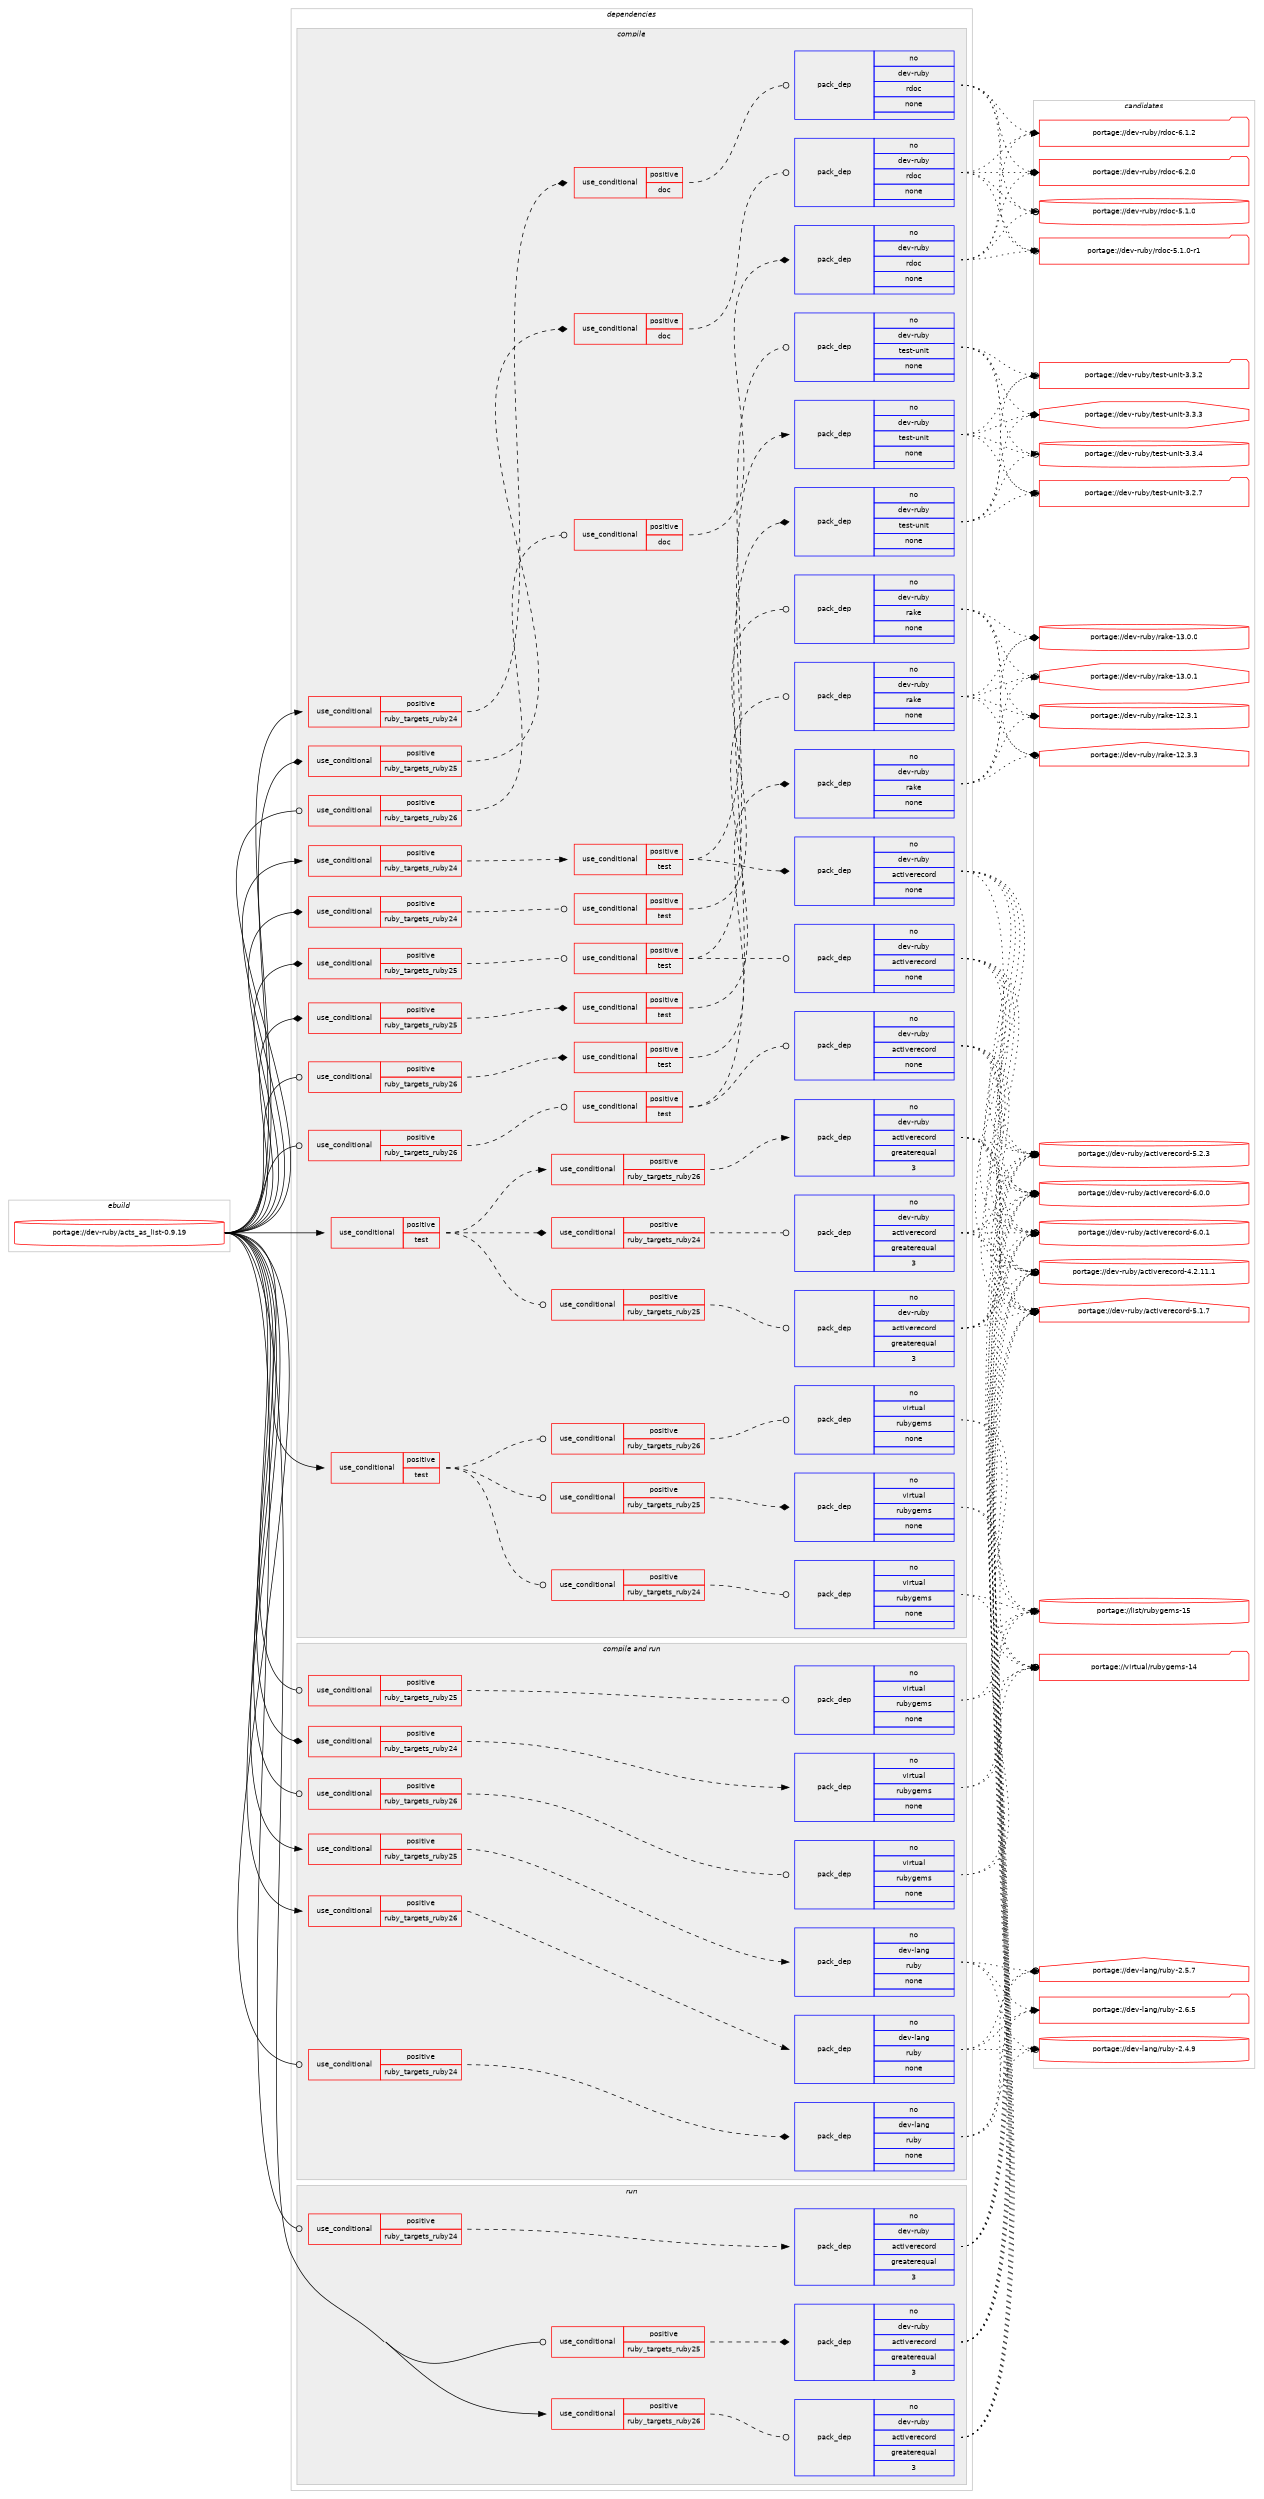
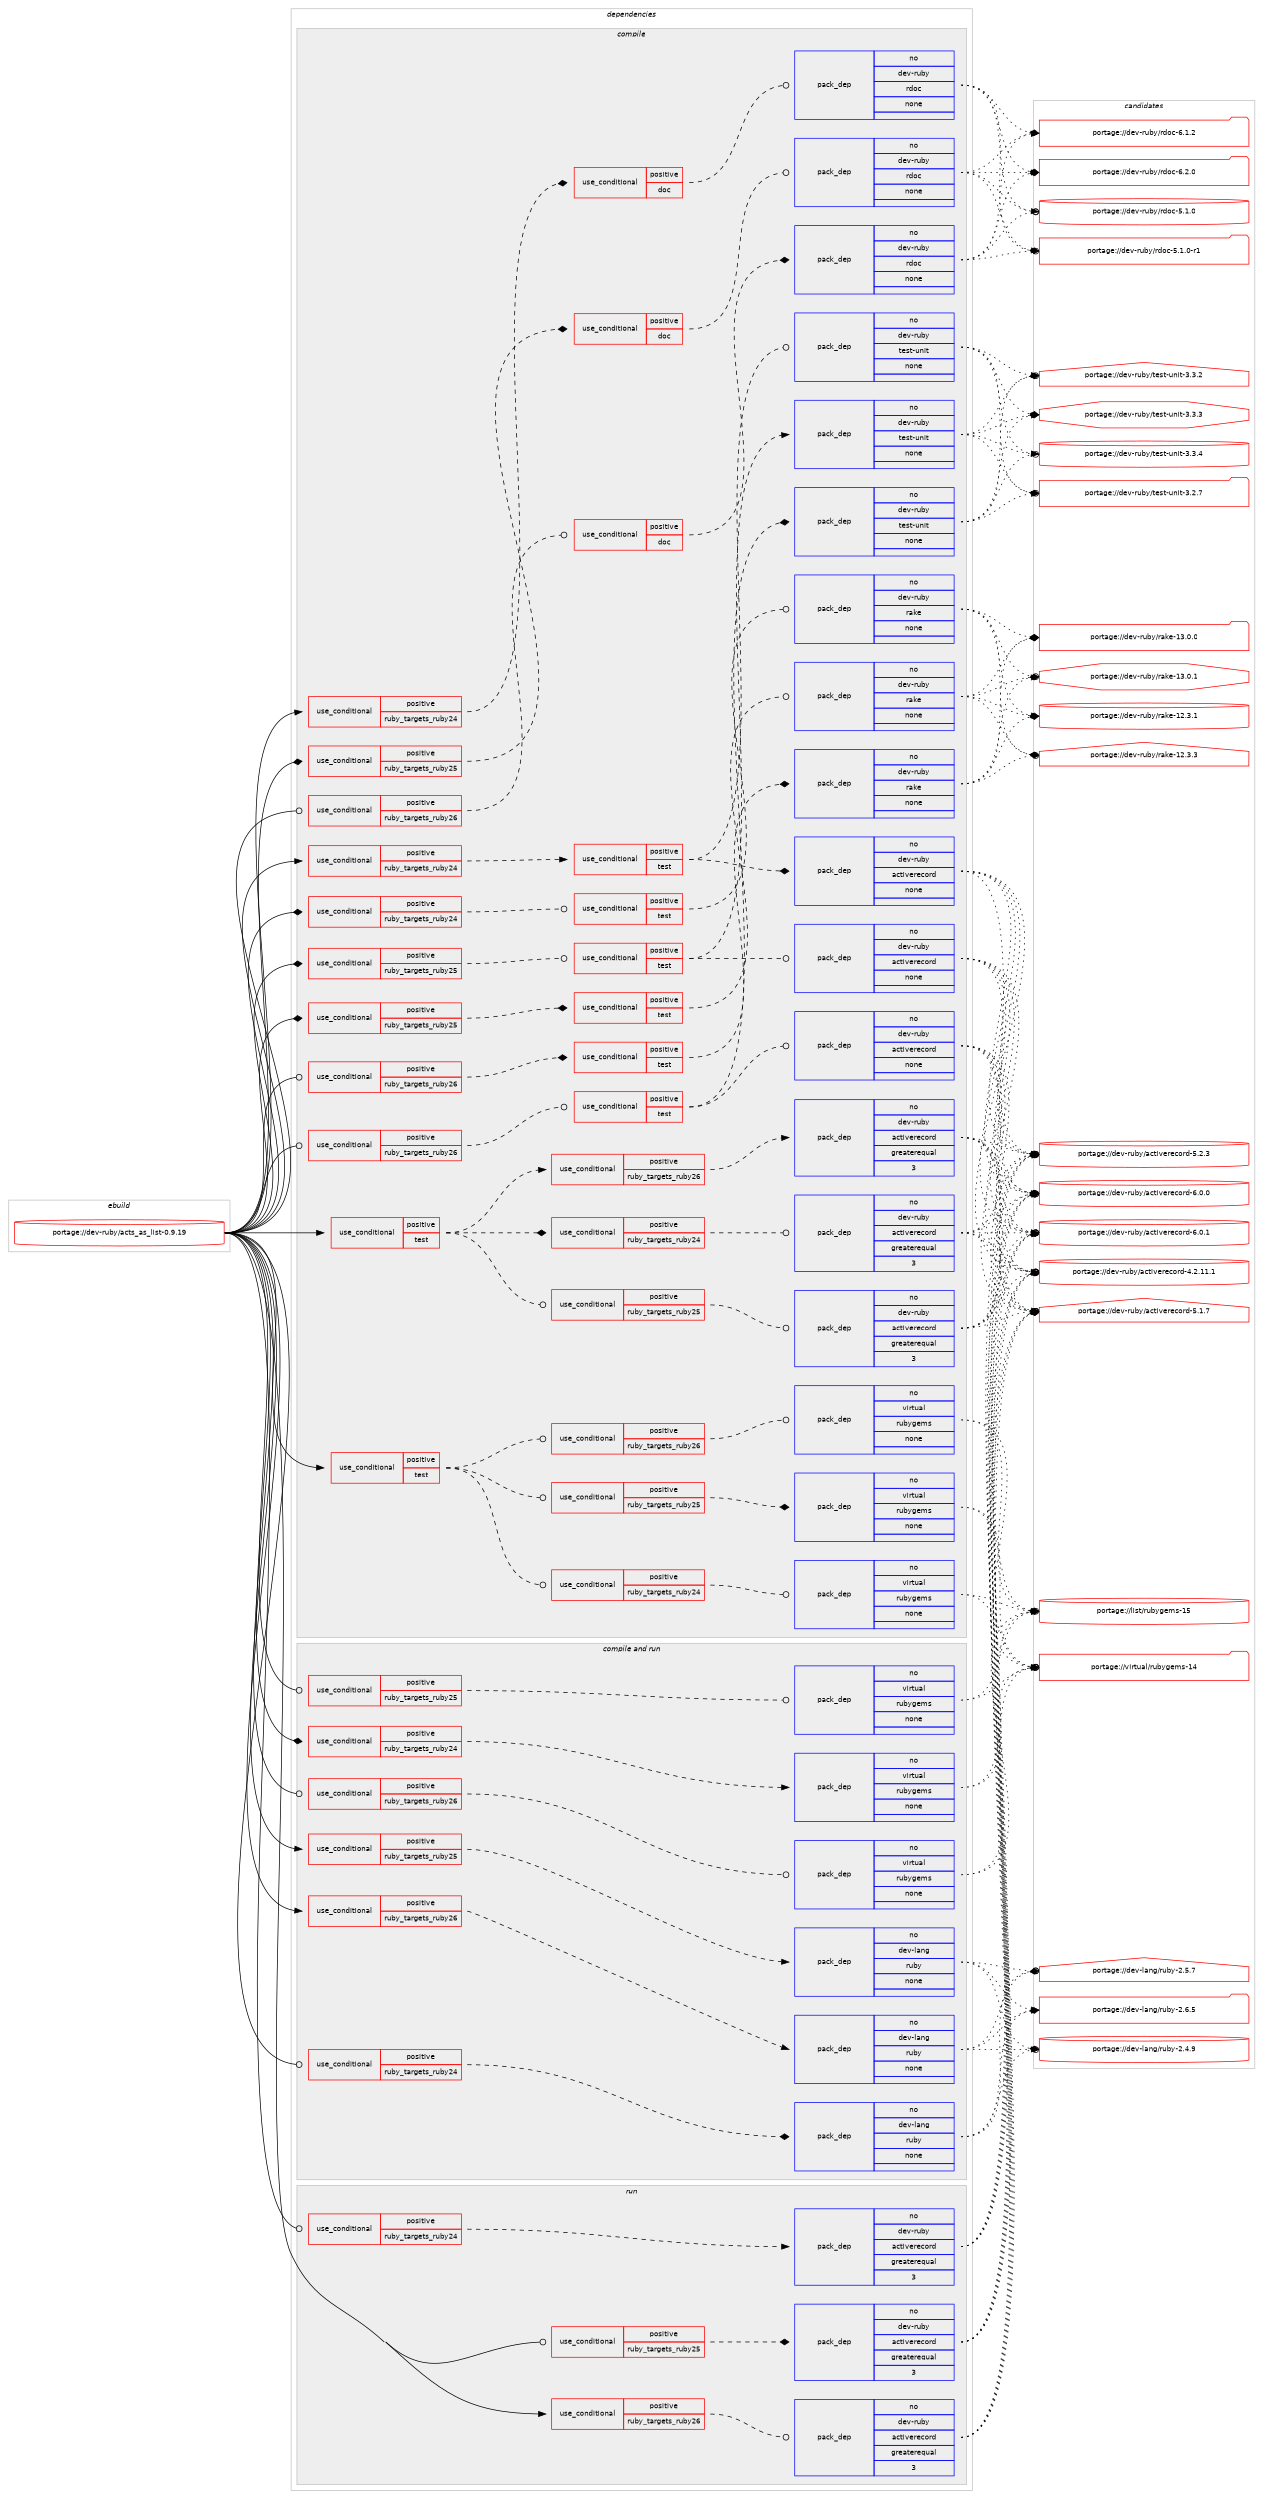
(1144, 376) -> (1144, 376)
(1144, 638) -> (1144, 638)
